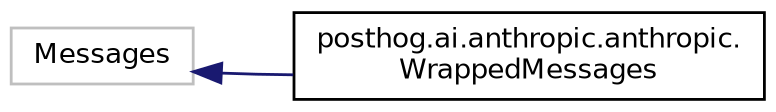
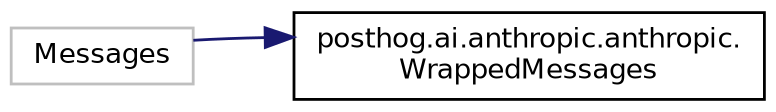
(257, 74) -> (229, 39)
